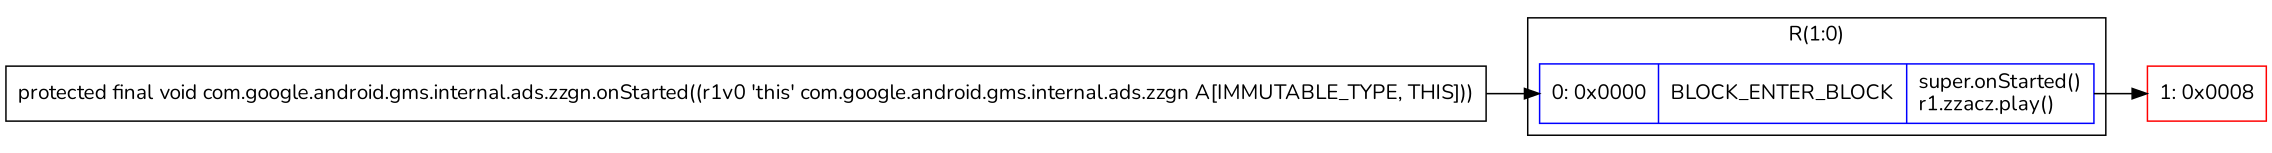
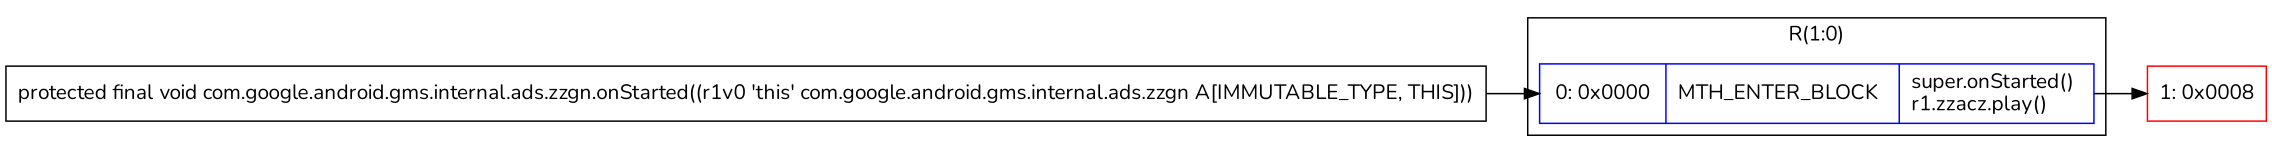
(1783, 93) -> (1779, 93)
